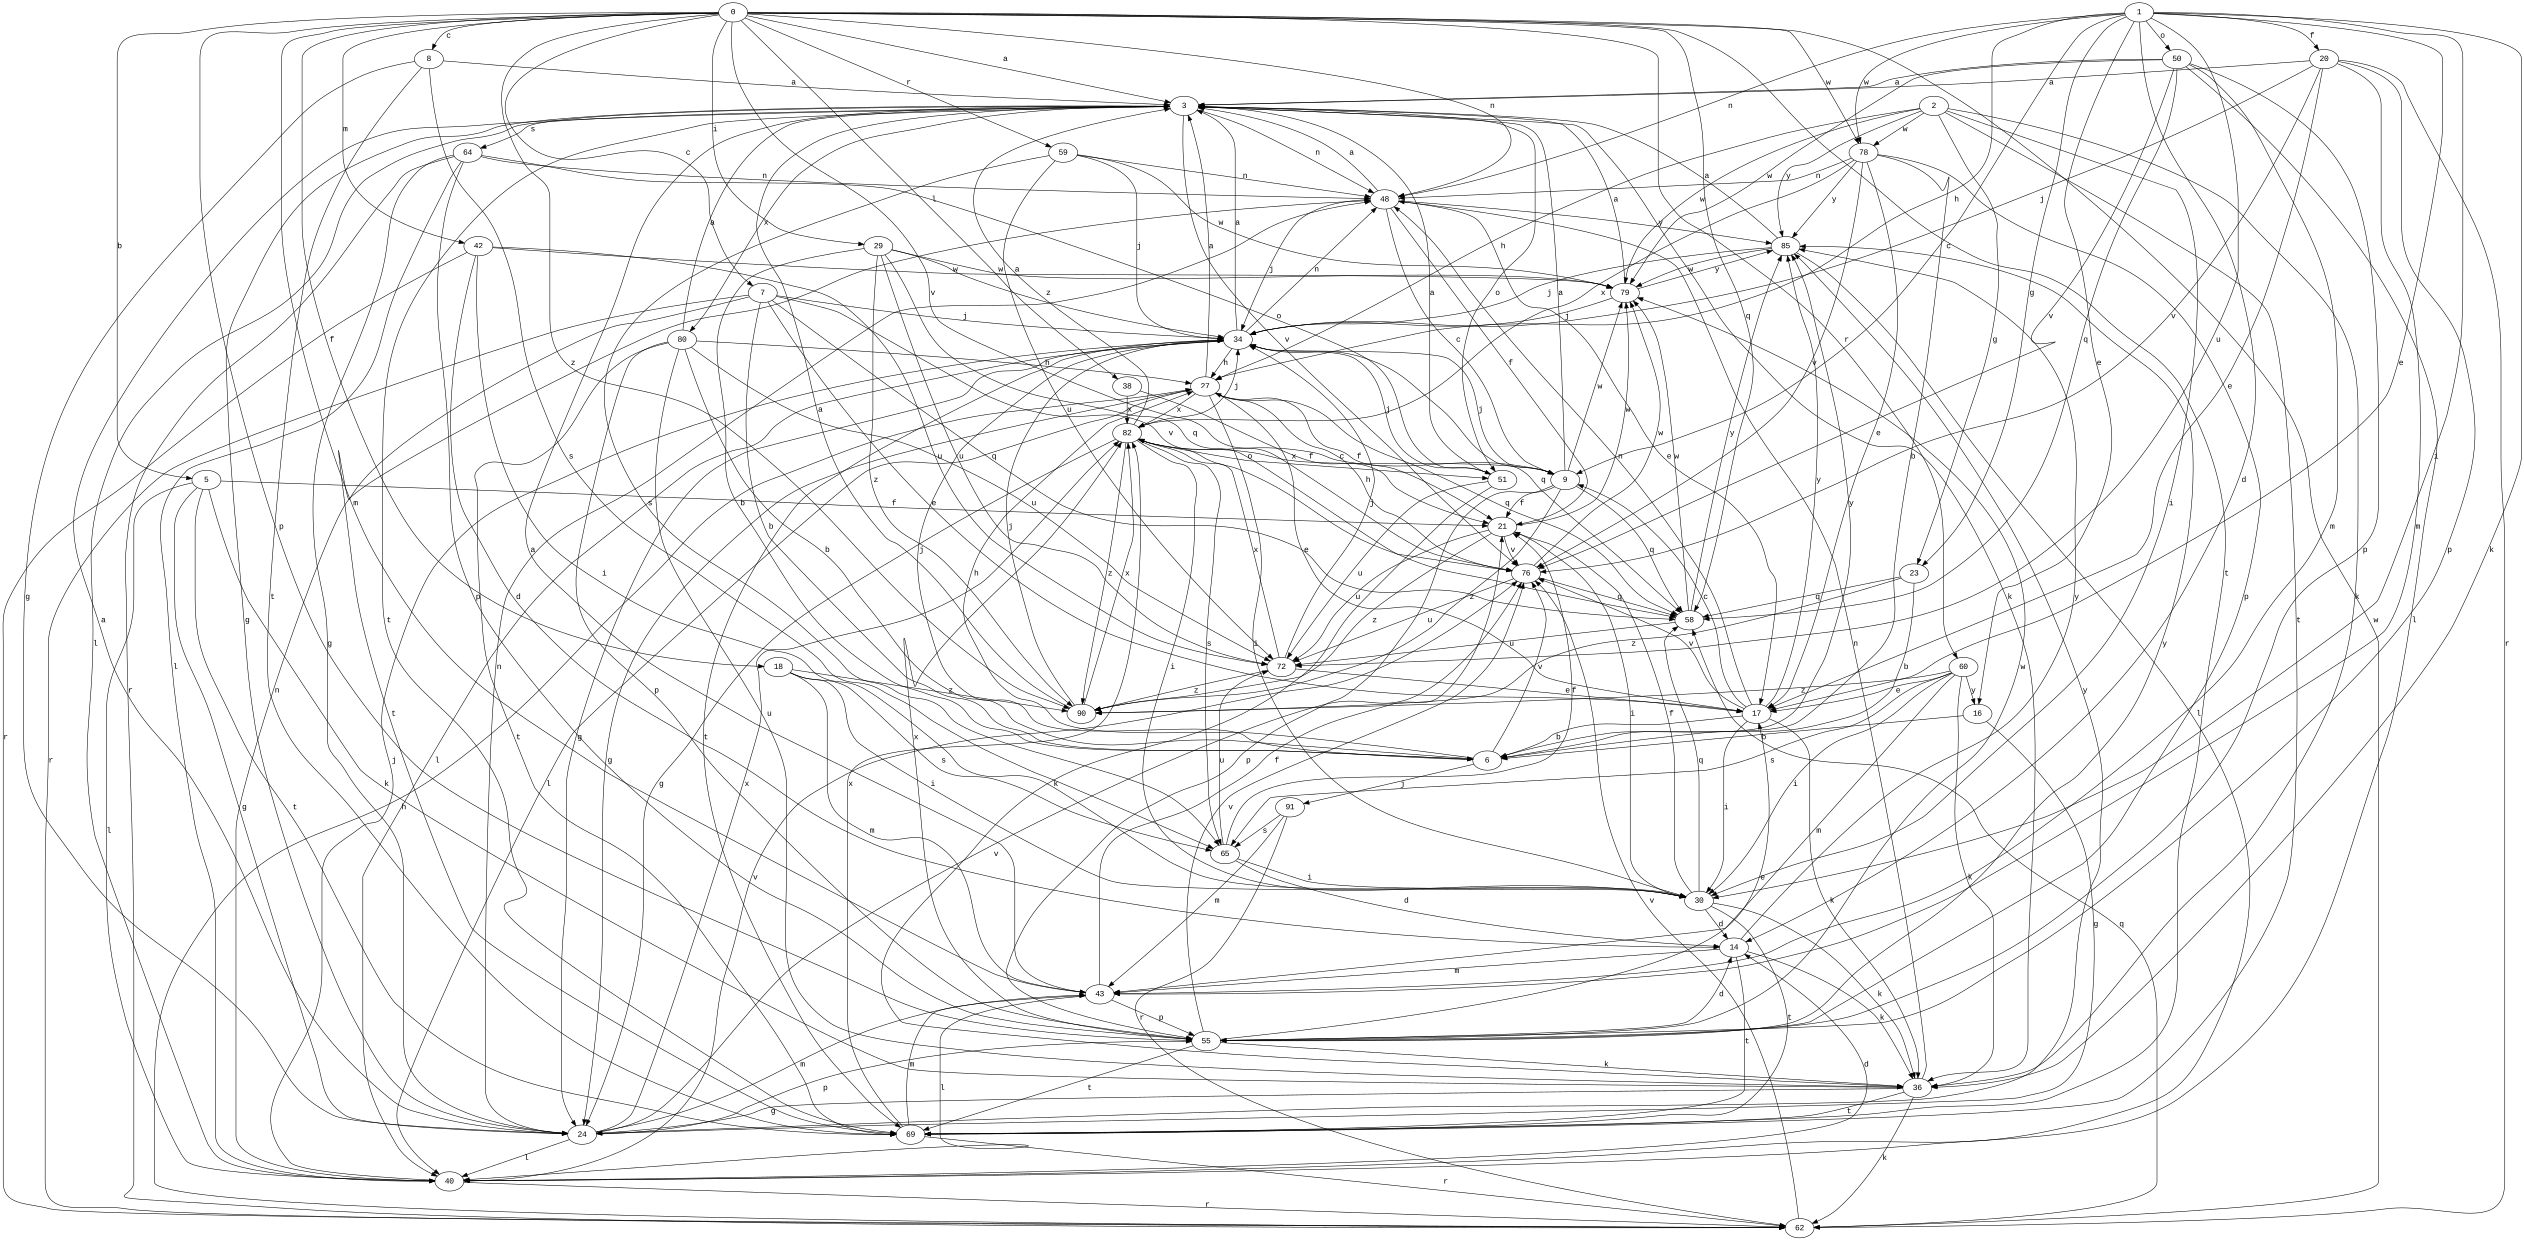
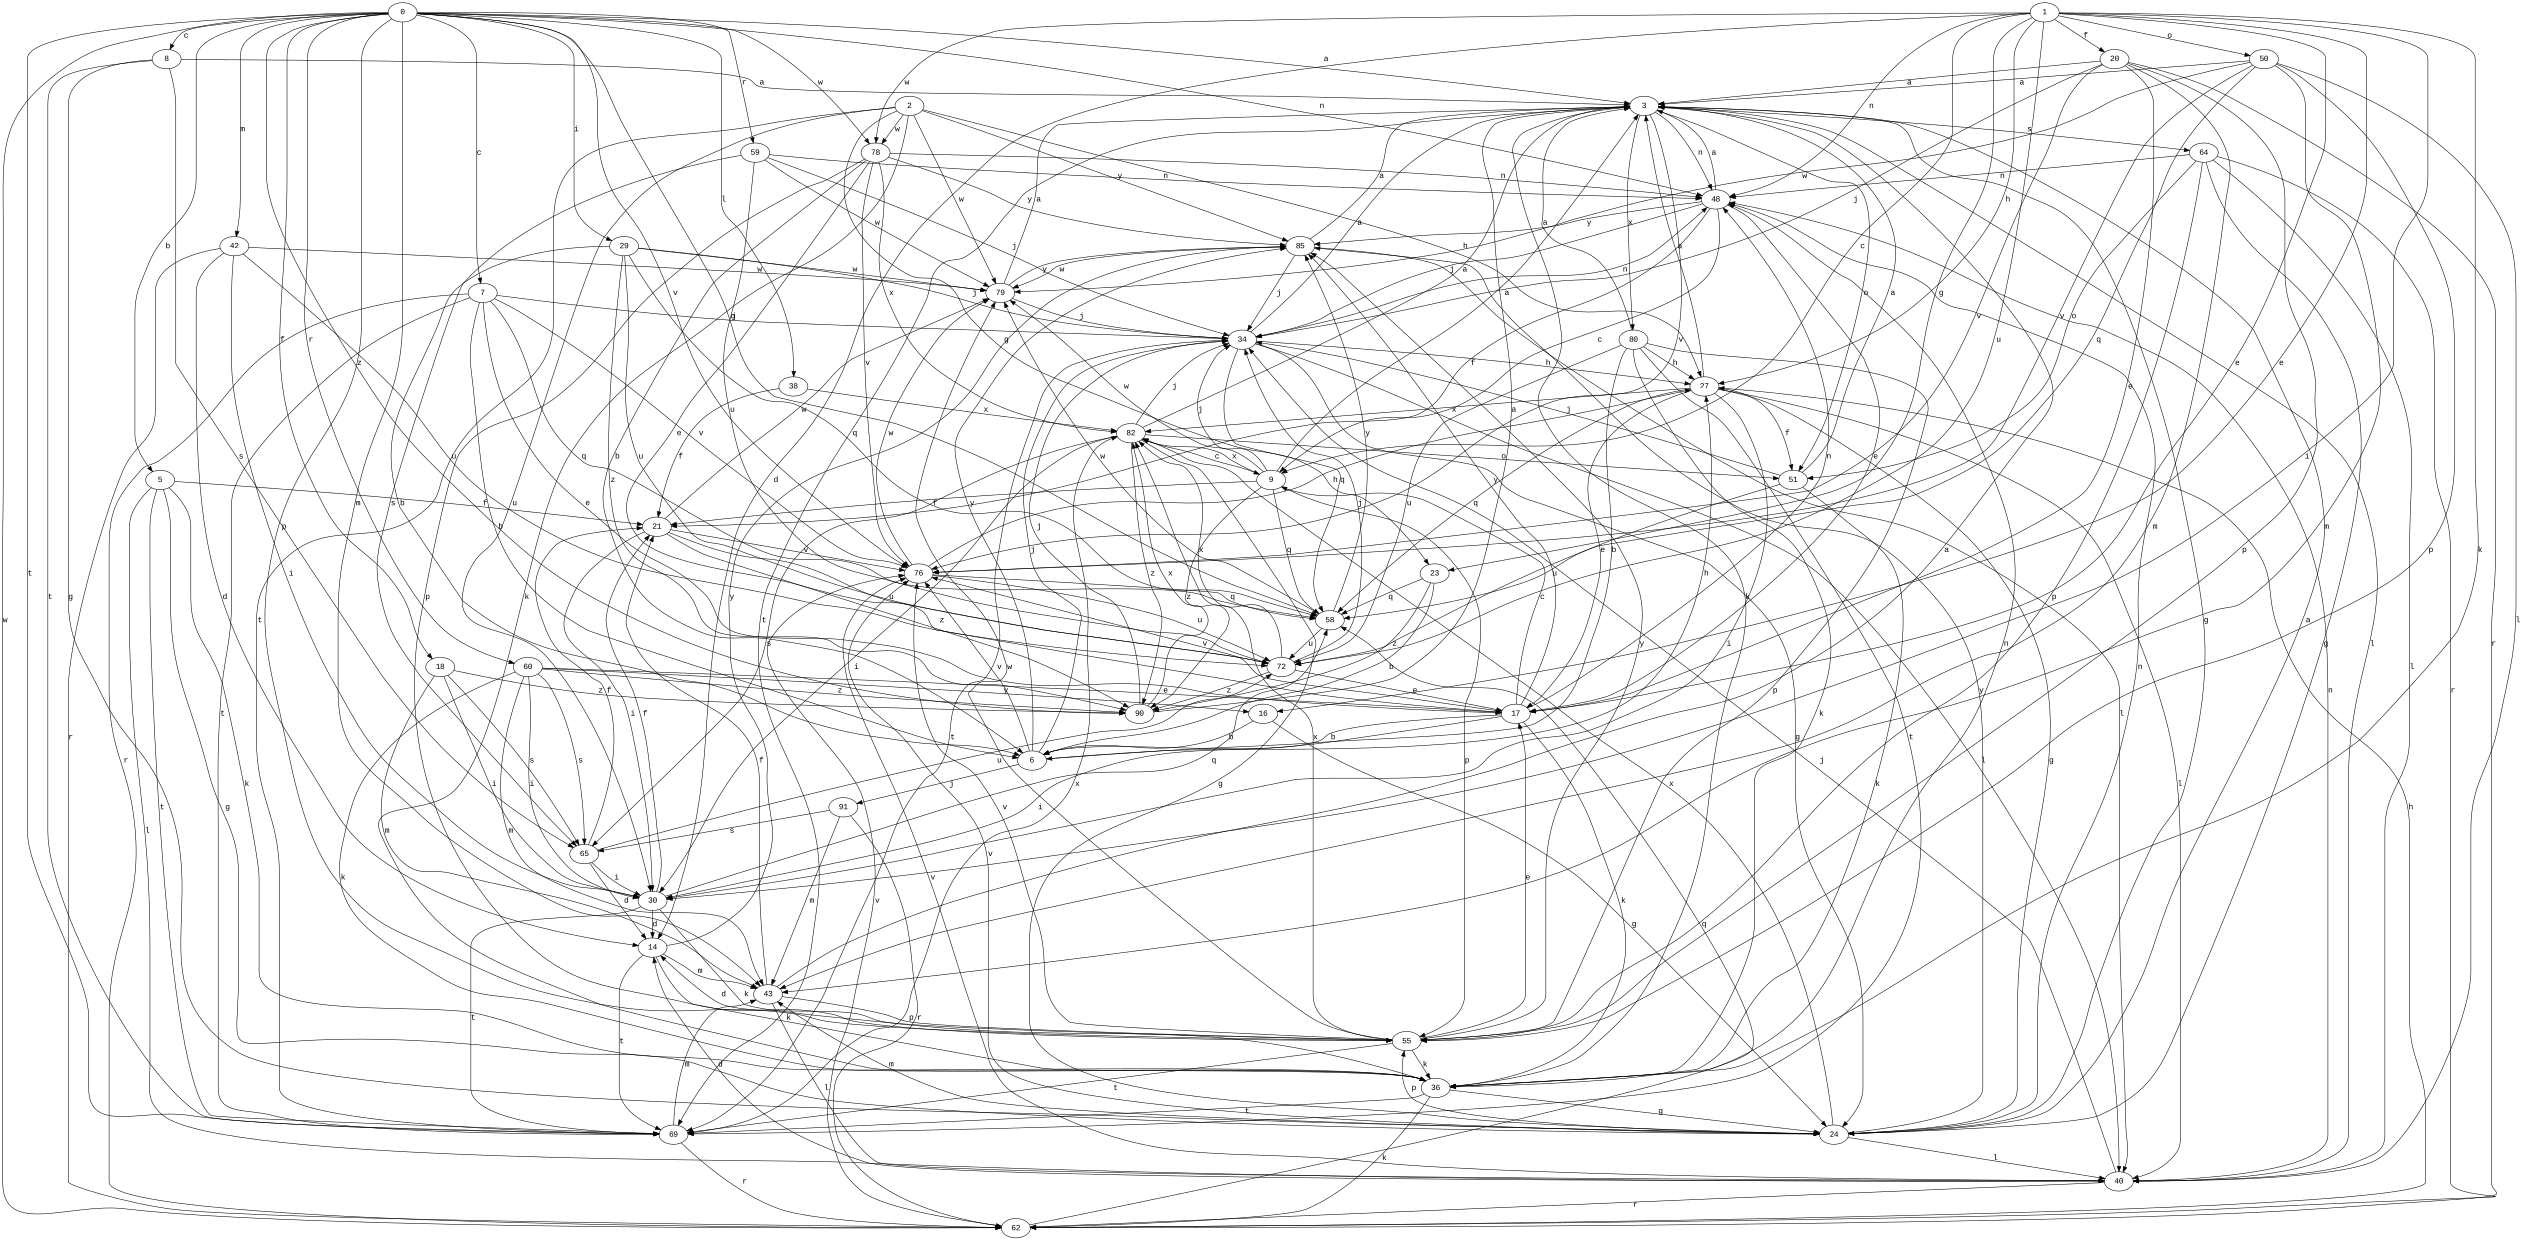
(1048, 293) -> (975, 293)
(1346, 454) -> (1770, 412)
(2171, 503) -> (515, 503)
(769, 714) -> (1821, 714)
